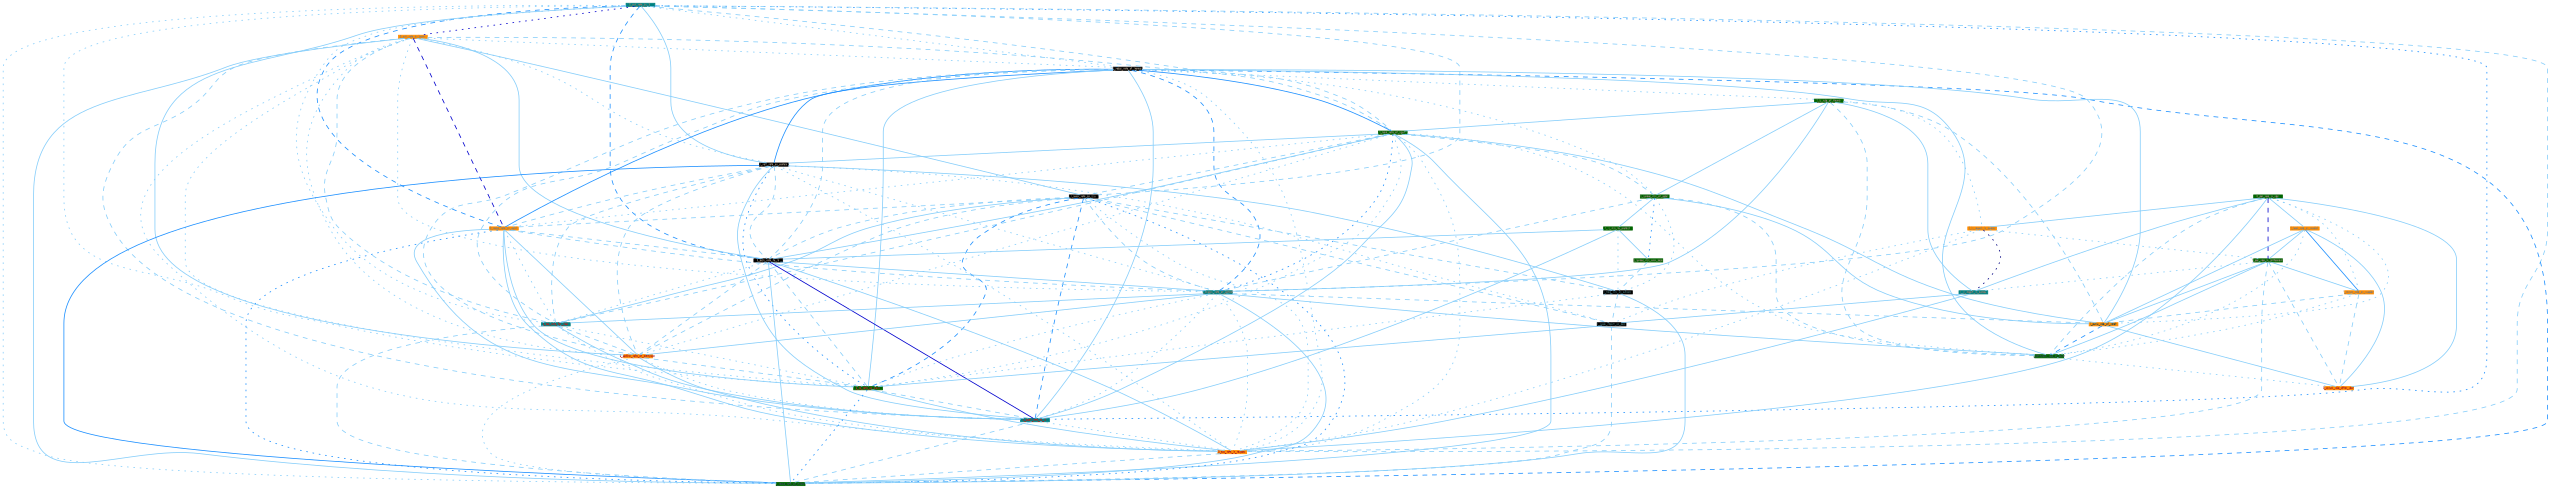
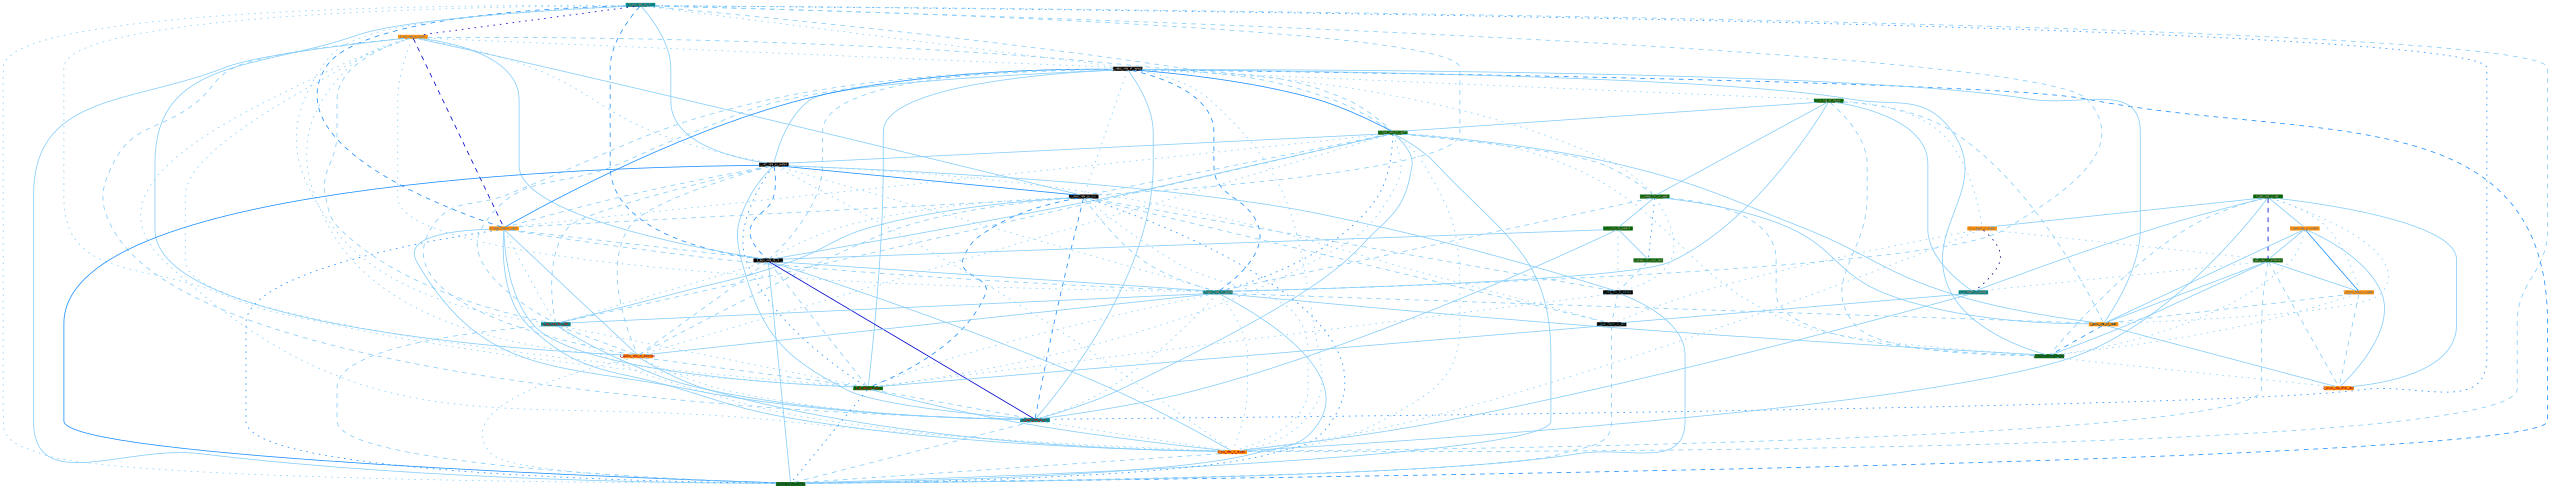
(924, 82) -> (924, 82)
none -> (1106, 133)
none -> (914, 179)
(766, 209) -> (766, 209)
(916, 211) -> (916, 211)
